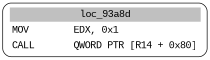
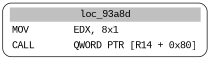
(65, 30) -> (65, 30)
